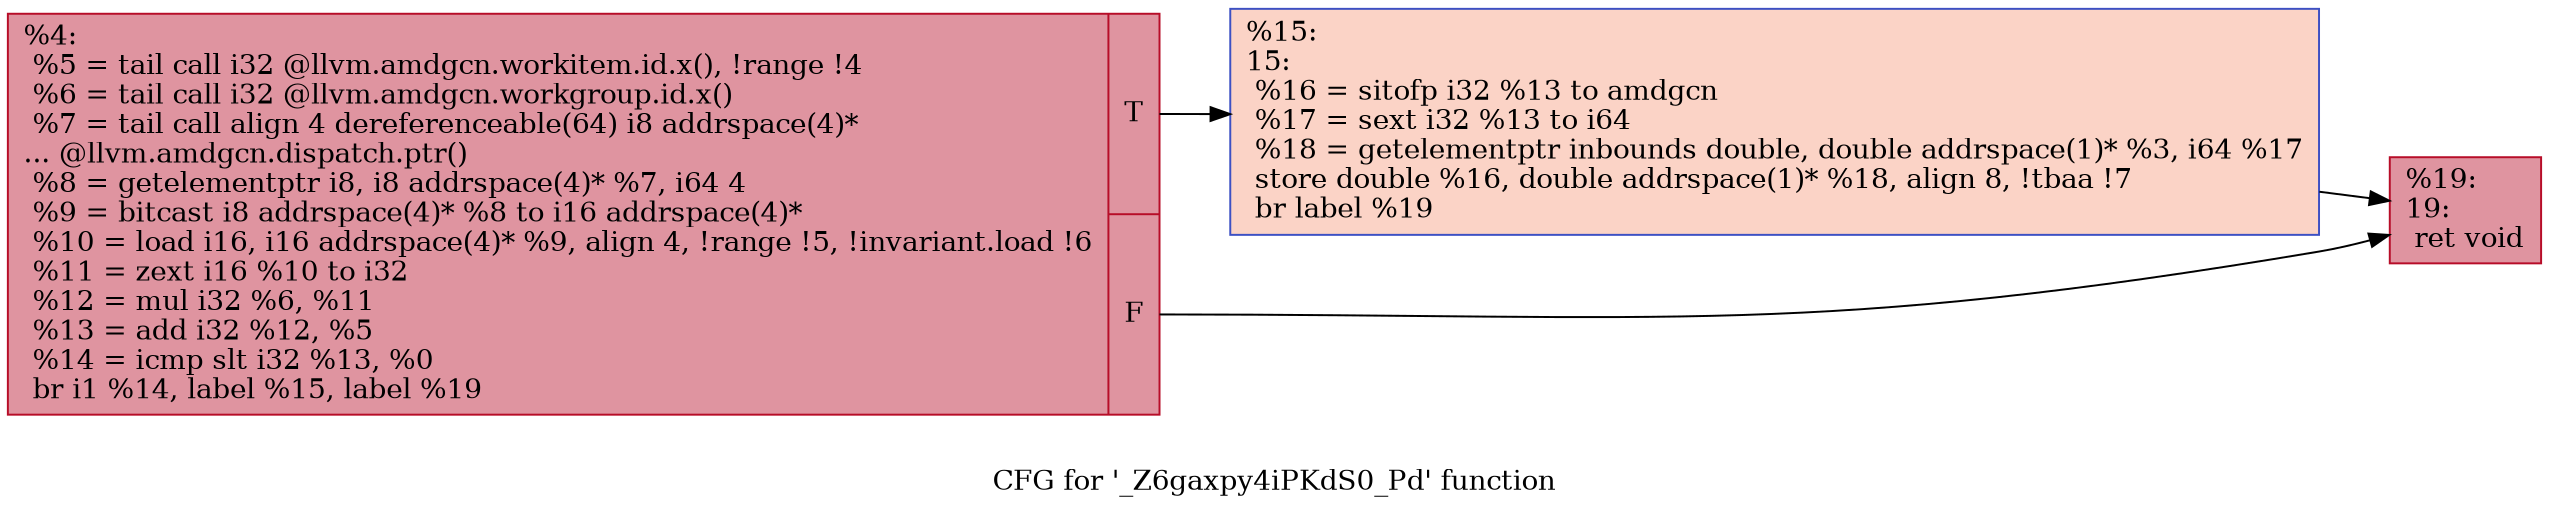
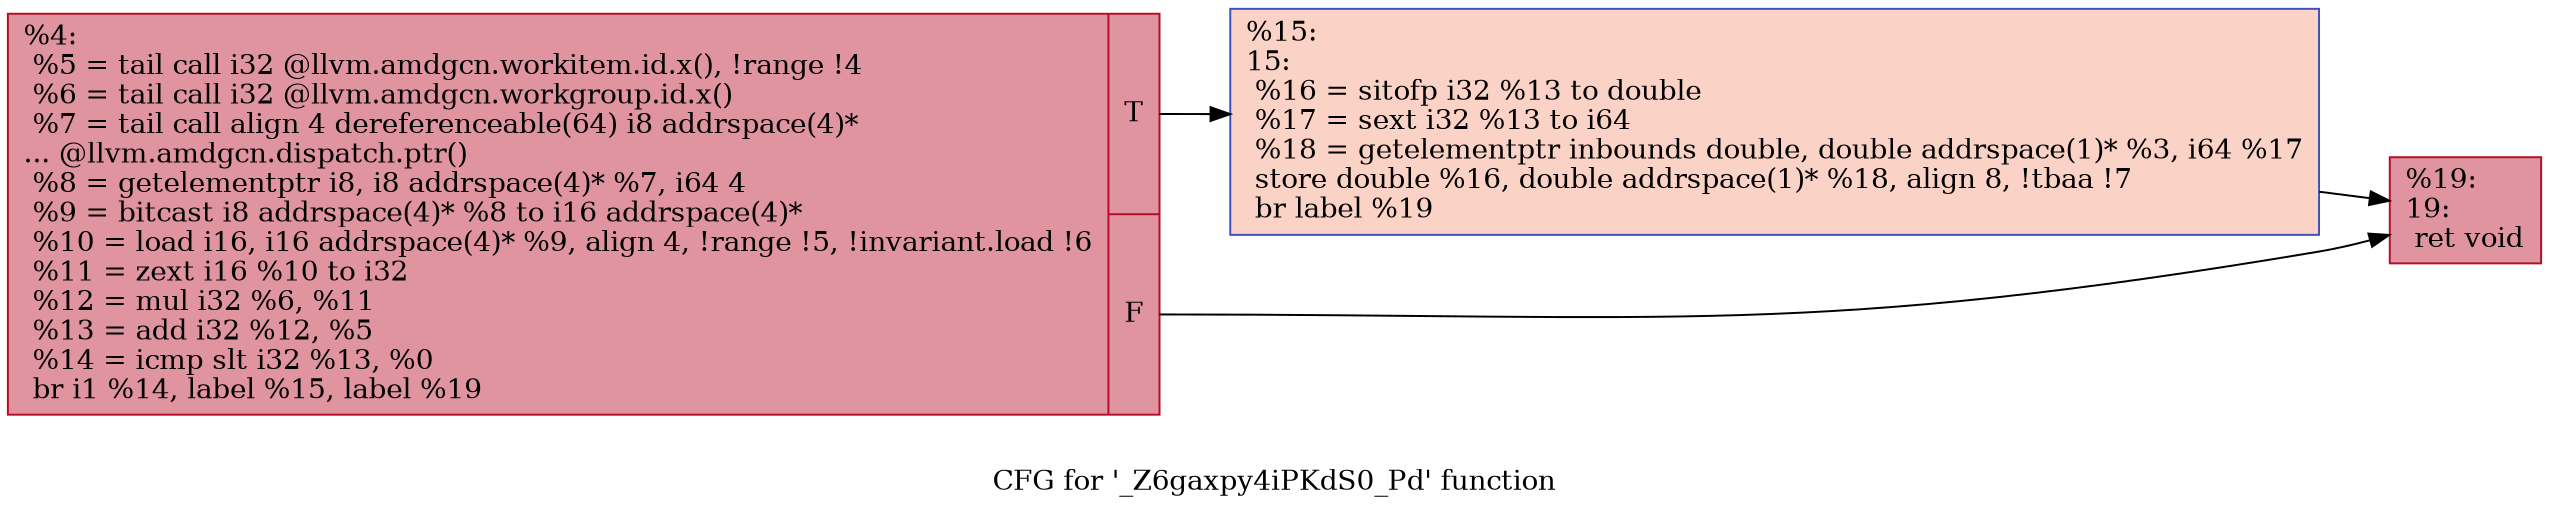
(1483, 91) -> (1474, 91)
